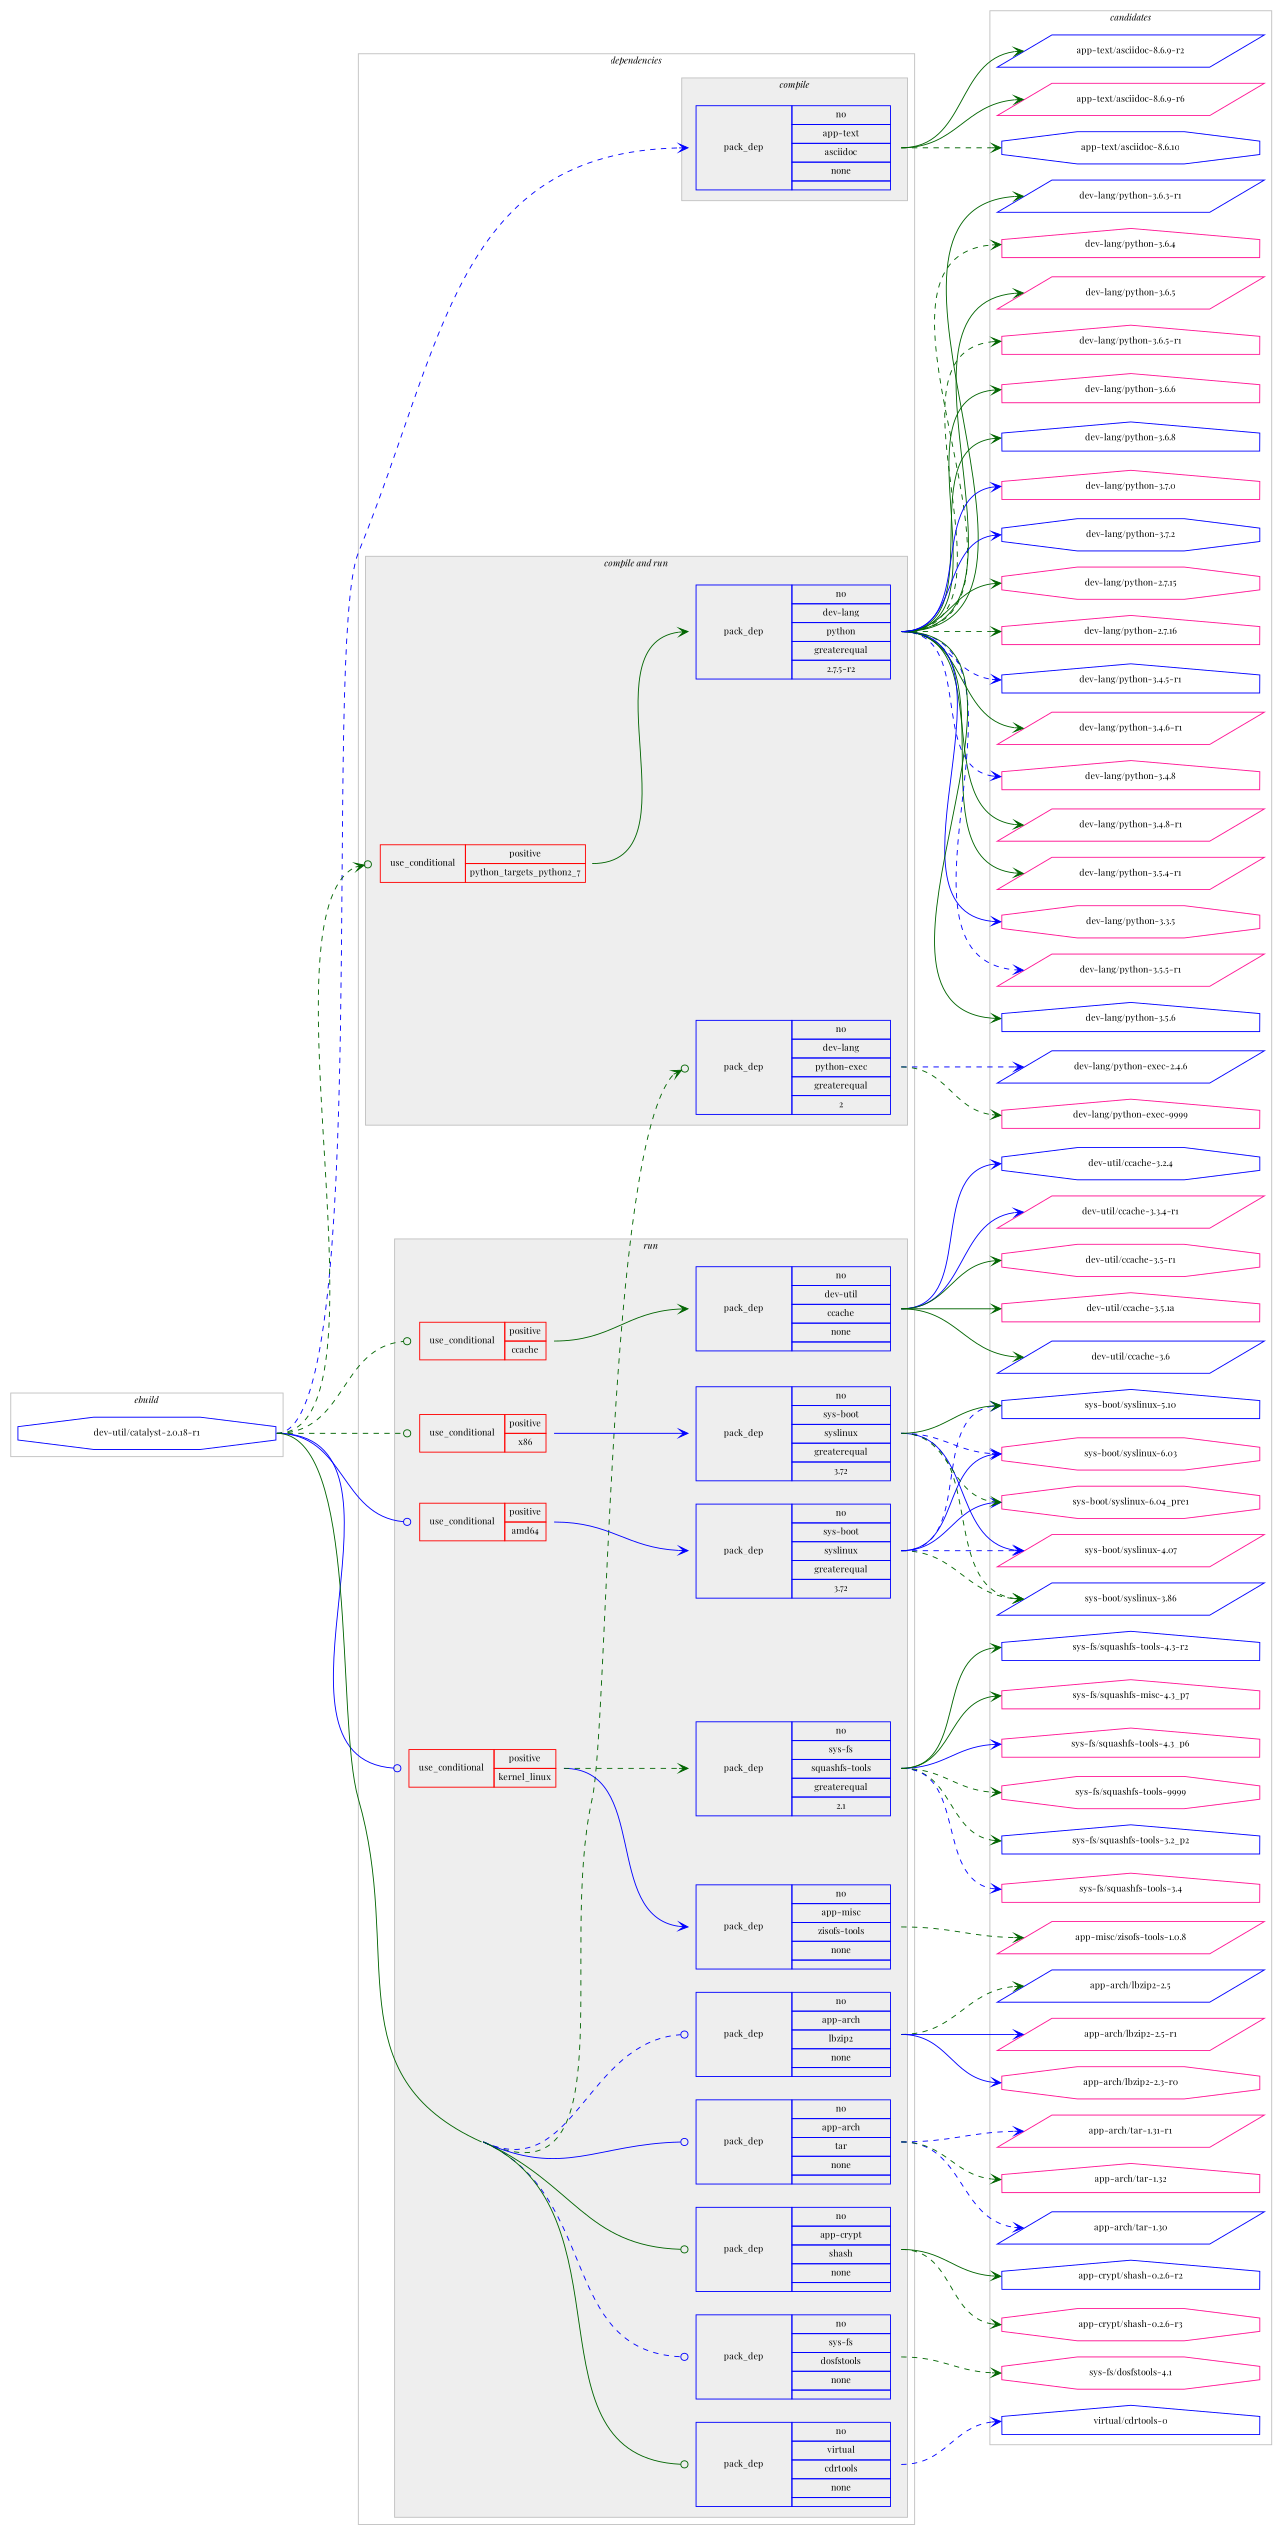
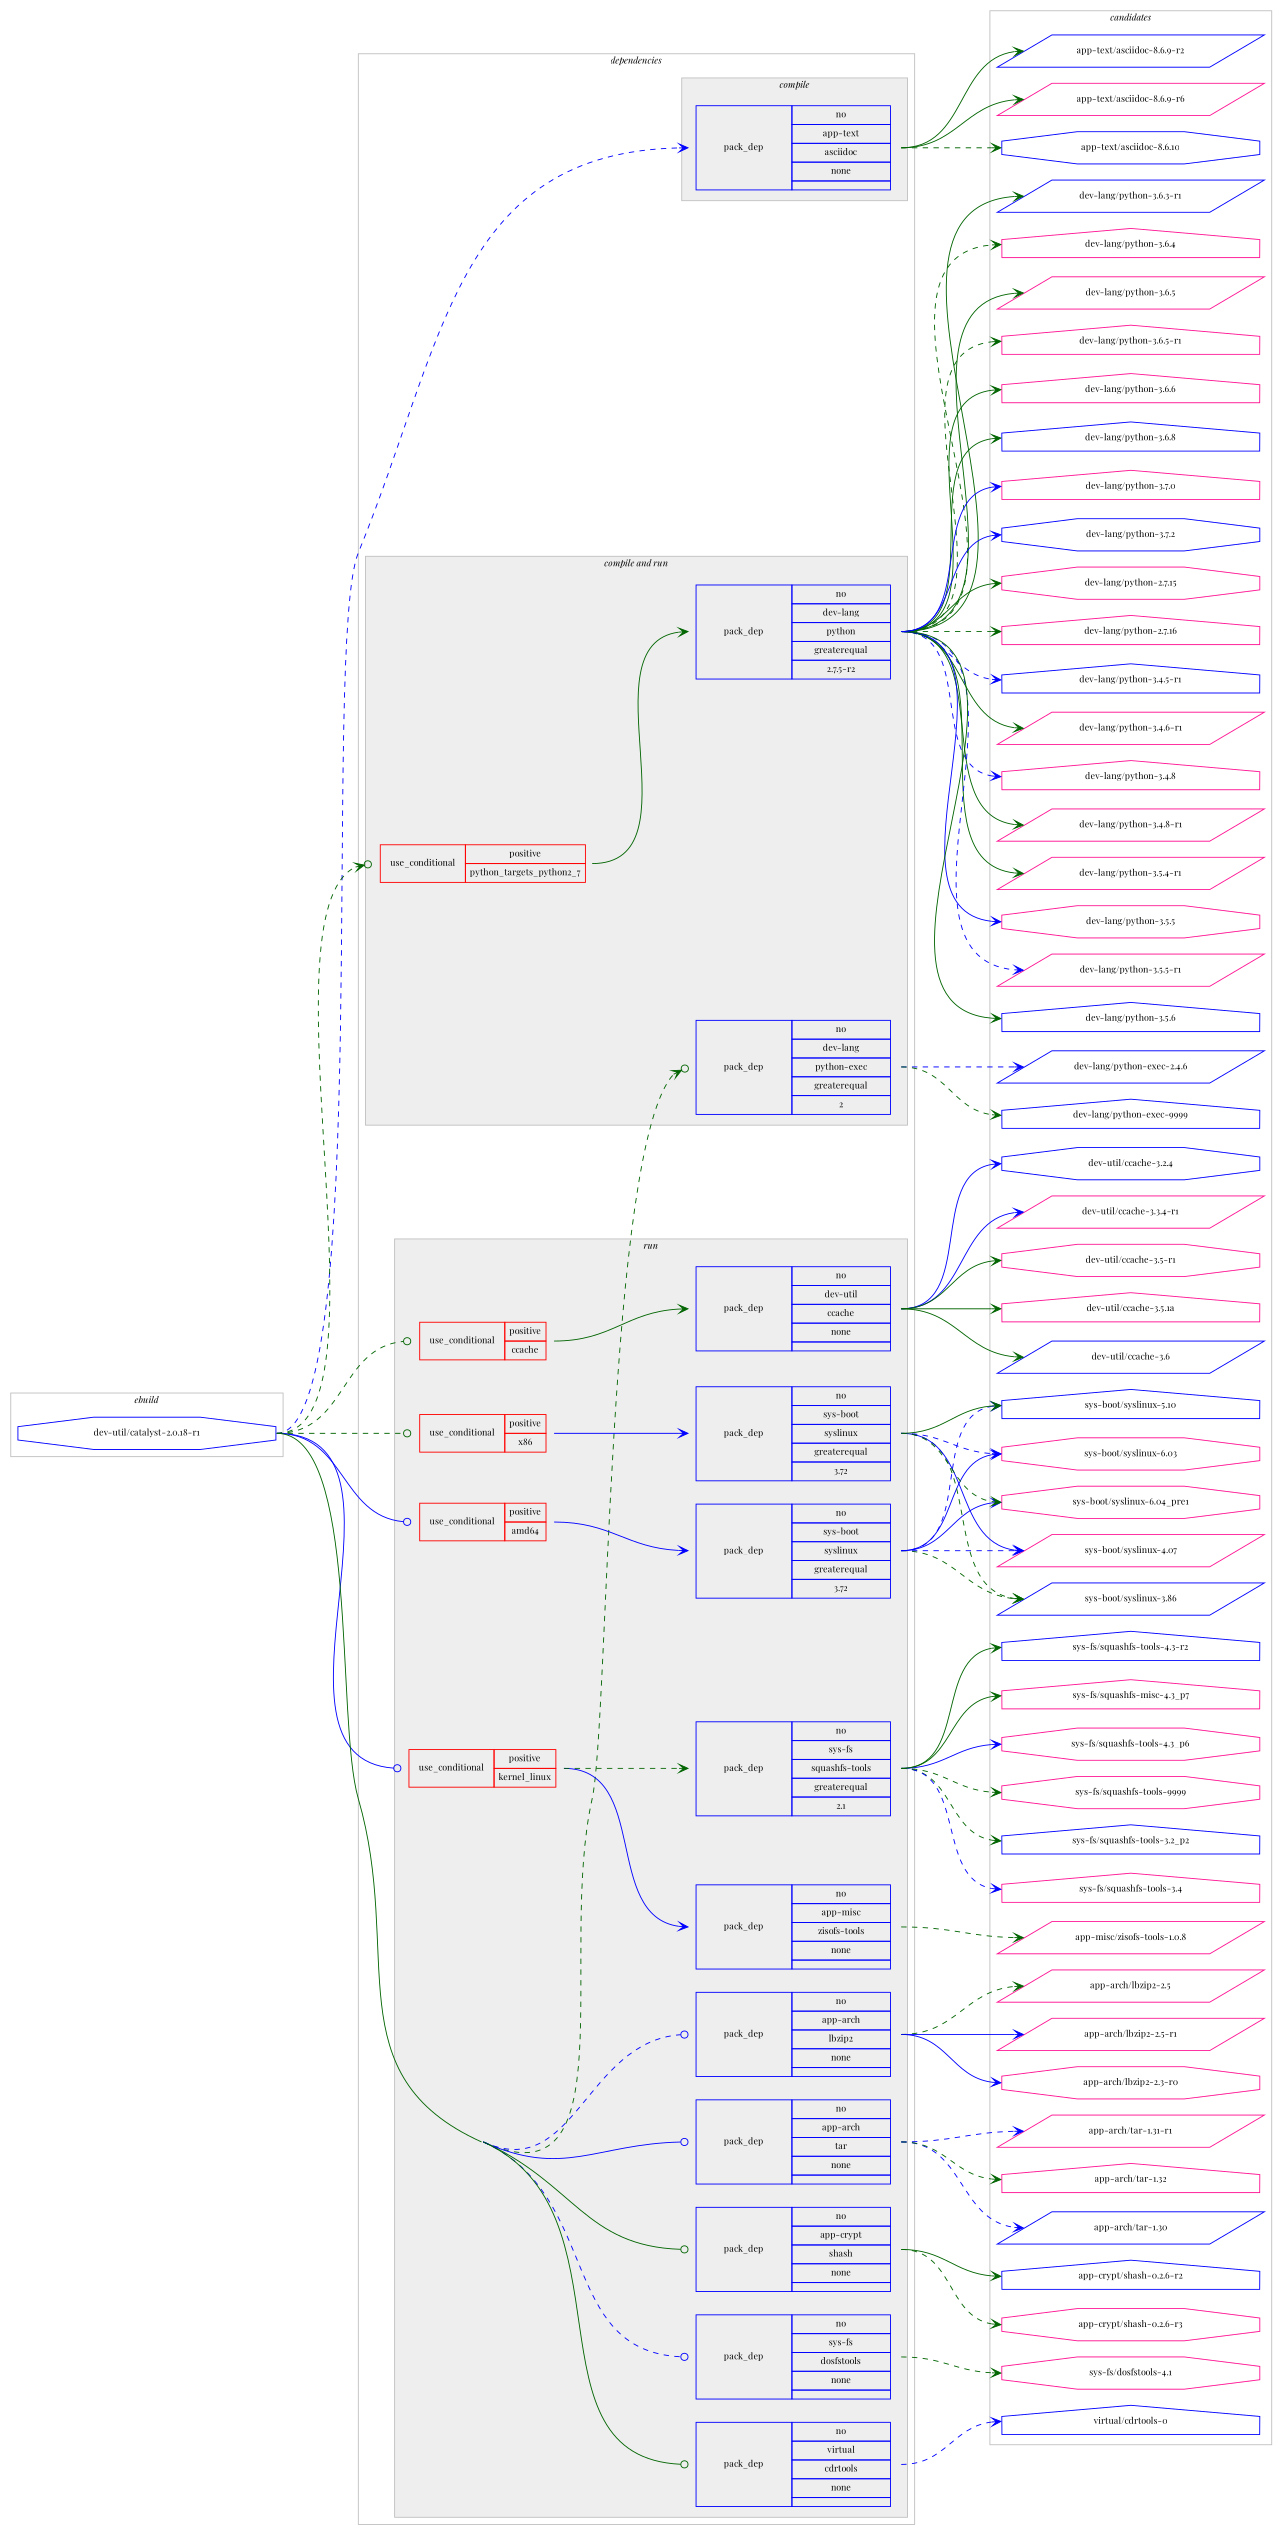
(1131, 922) -> (1131, 922)
(1131, 1115) -> (1131, 1115)
(1131, 1744) -> (1131, 1744)
(1131, 1986) -> (1131, 1986)
